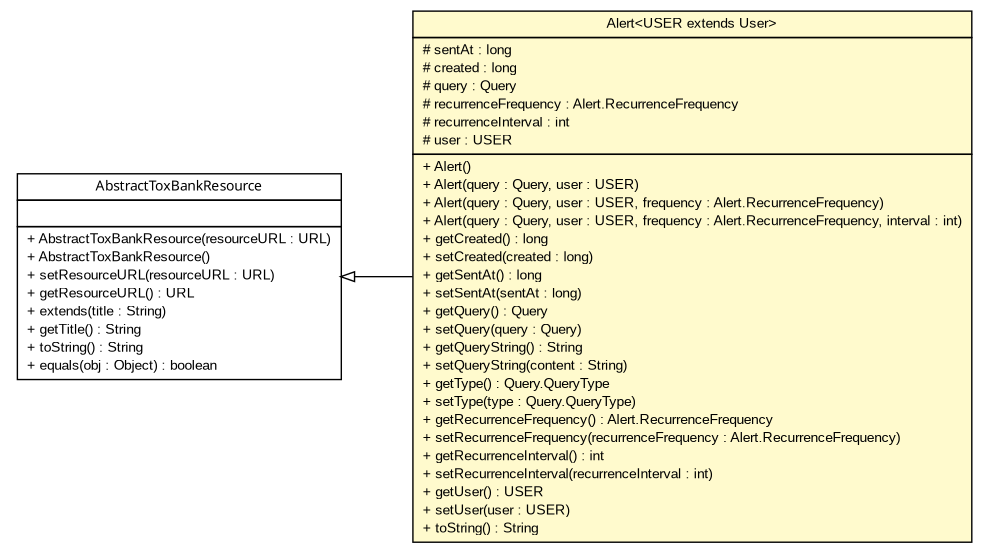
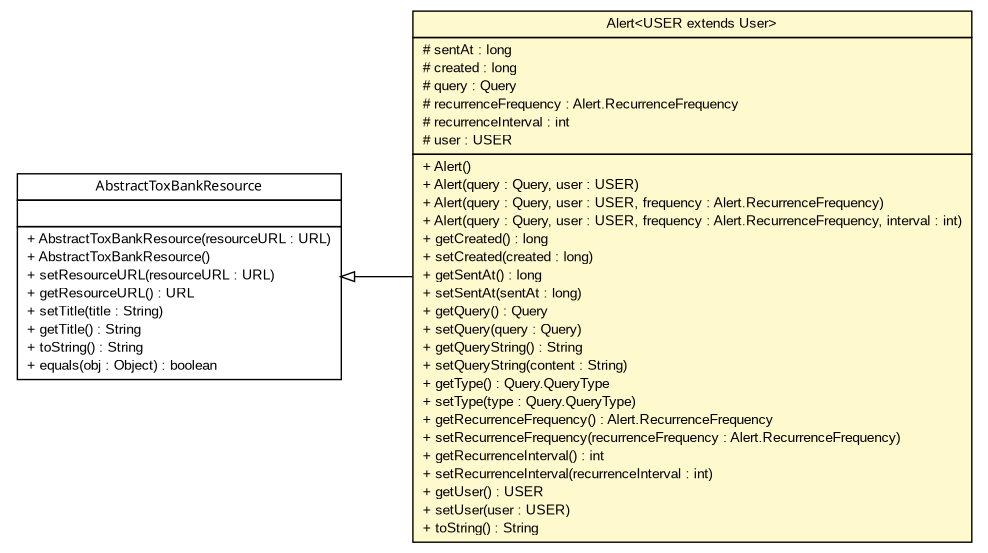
(97, 311) -> (95, 311)
